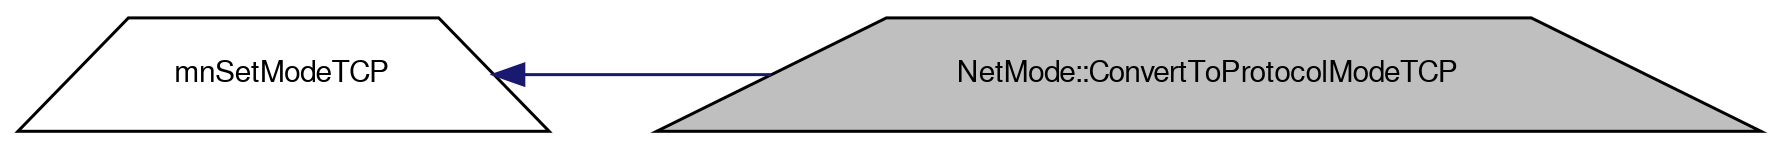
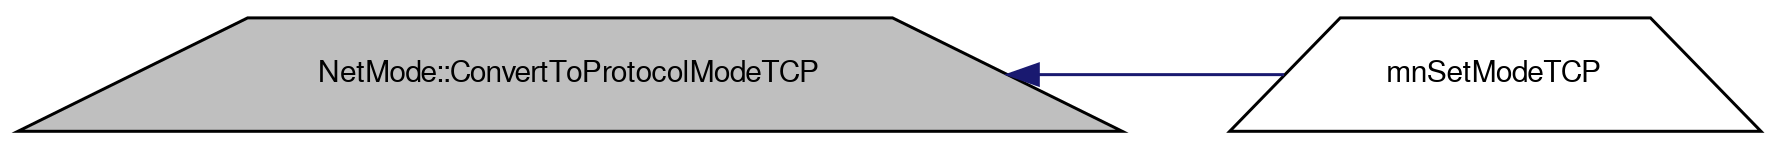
(648, 75) -> (1162, 75)
